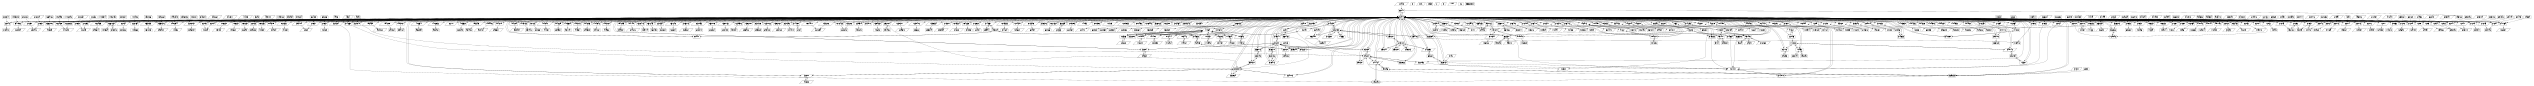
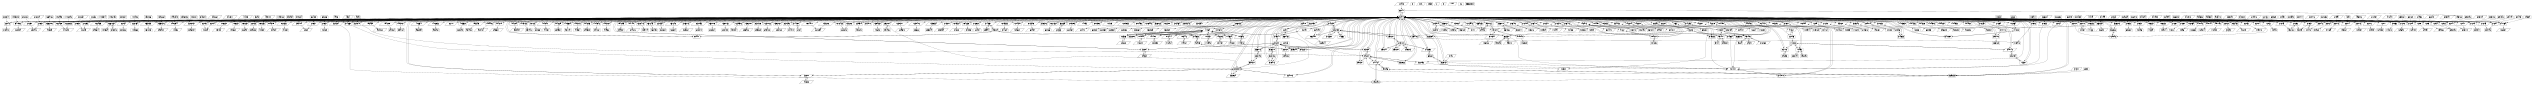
(1980, 30) -> none
